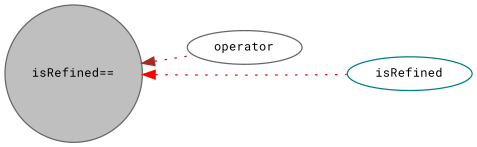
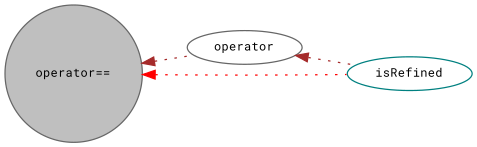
none -> (332, 61)
(74, 74) -> (74, 74)
